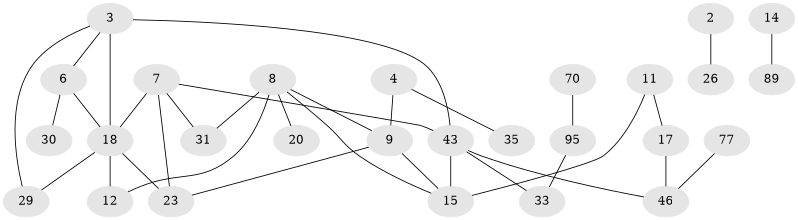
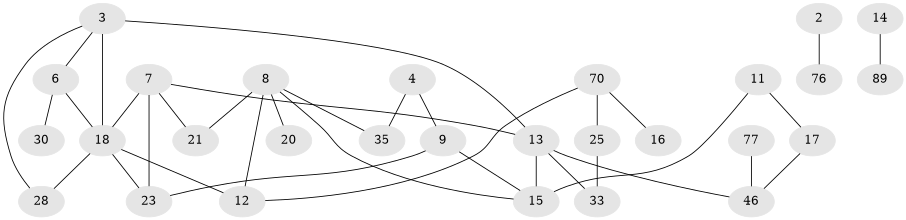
(711, 80) -> (819, 80)
(315, 102) -> (328, 112)
(203, 141) -> (196, 141)
(451, 141) -> (536, 141)
(573, 141) -> (597, 141)
none -> (658, 141)
none -> (433, 173)
(26, 202) -> (41, 202)
